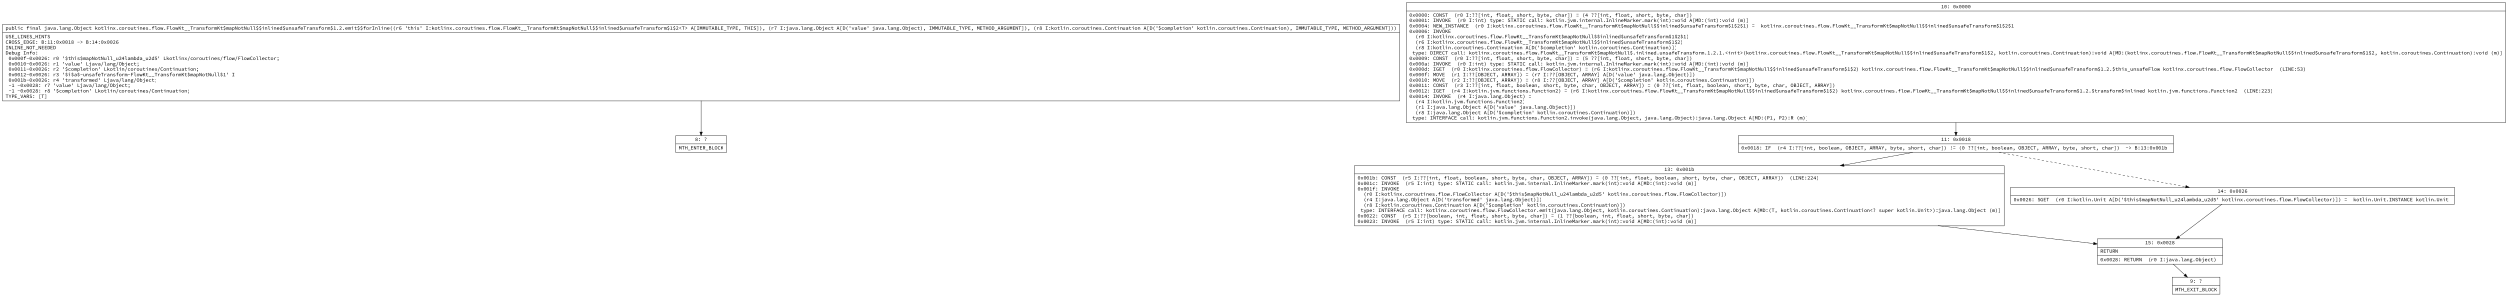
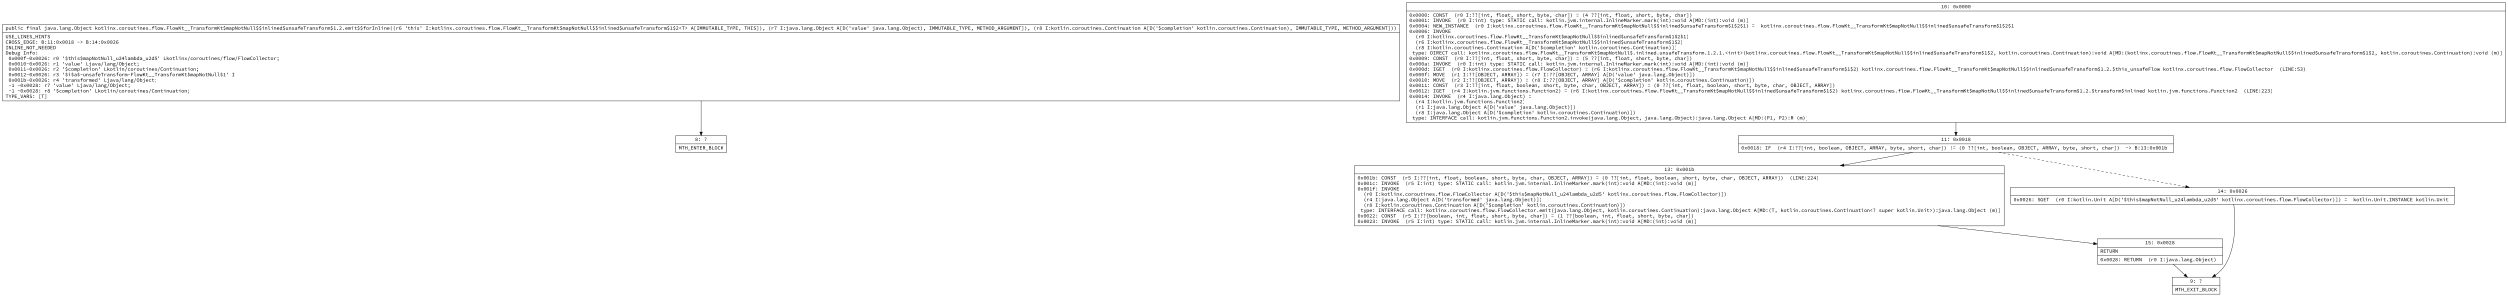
(2201, 220) -> (2233, 242)
